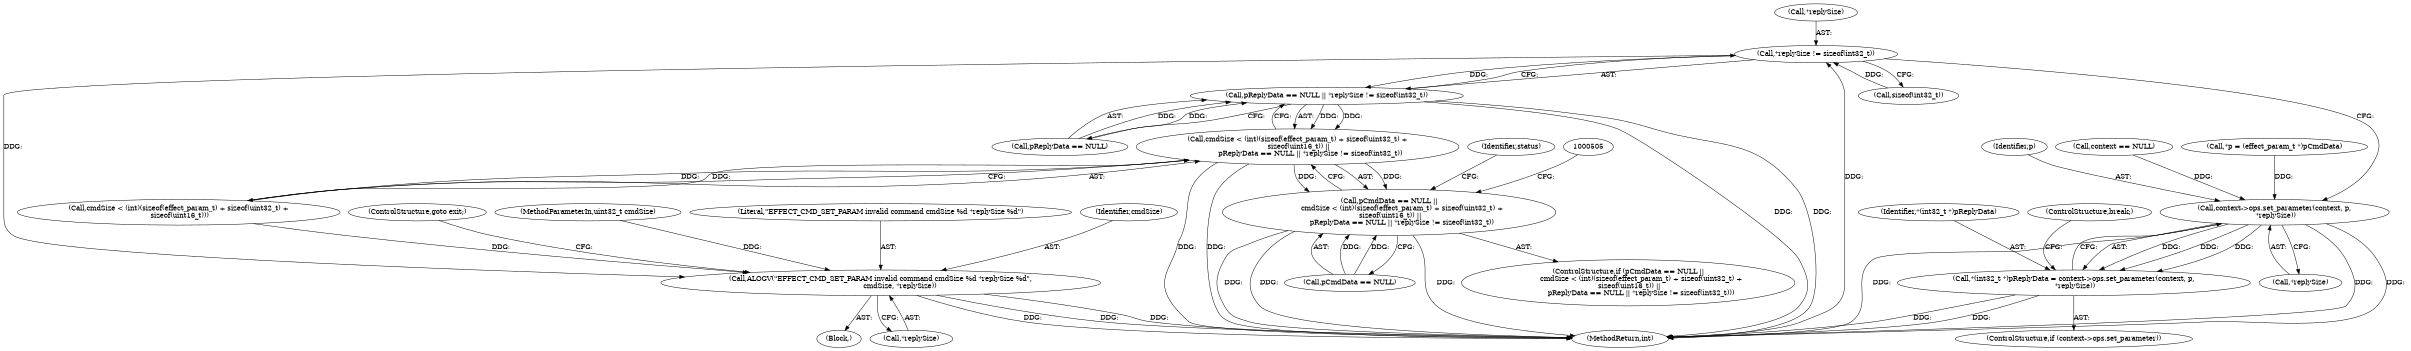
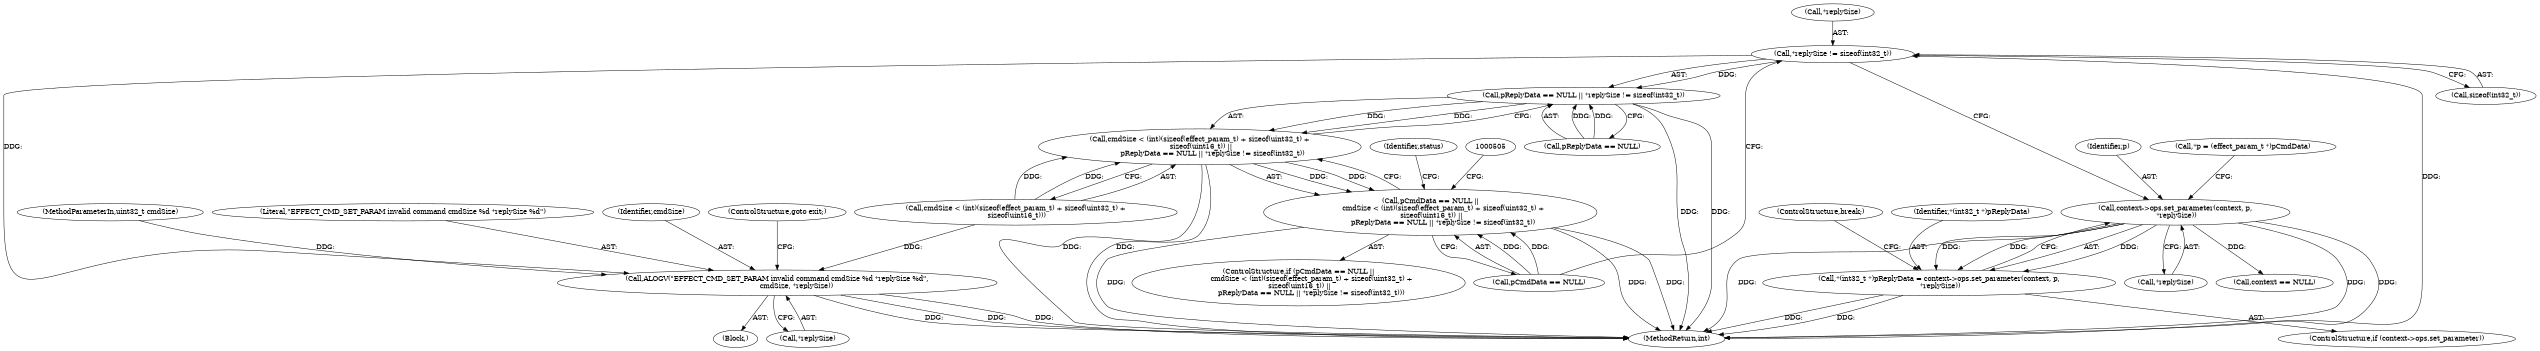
(1553, 67) -> (1739, 232)
(1875, 75) -> (2486, 75)
(2187, 177) -> (2226, 248)
(2285, 177) -> (2225, 177)
